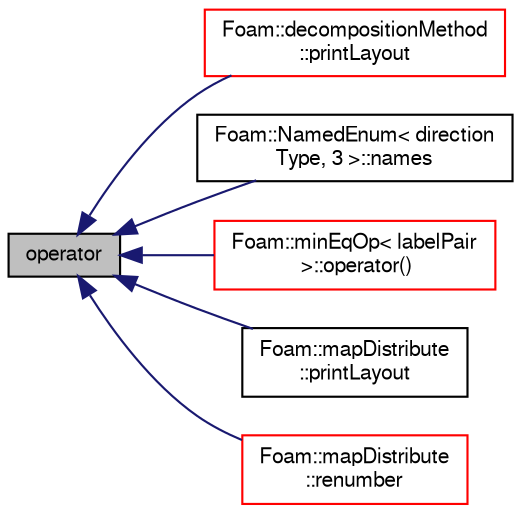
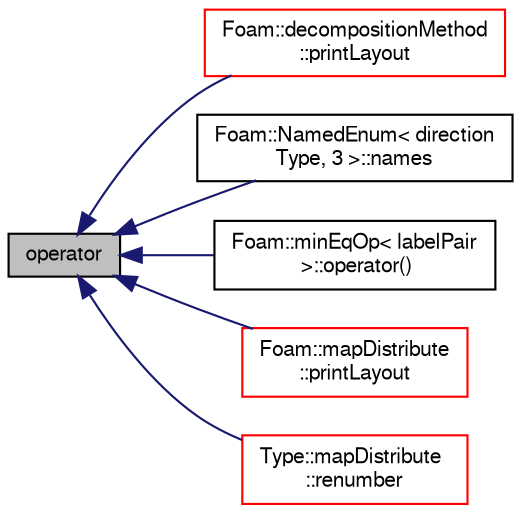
(355, 255) -> (355, 255)
(355, 362) -> (355, 362)
(355, 470) -> (355, 470)
